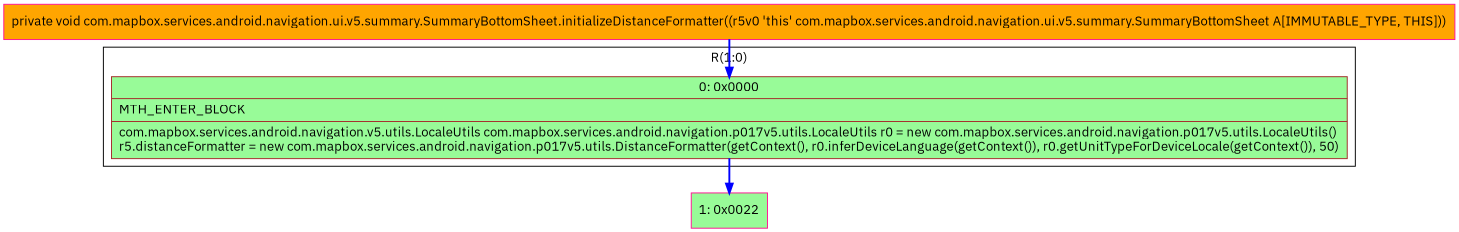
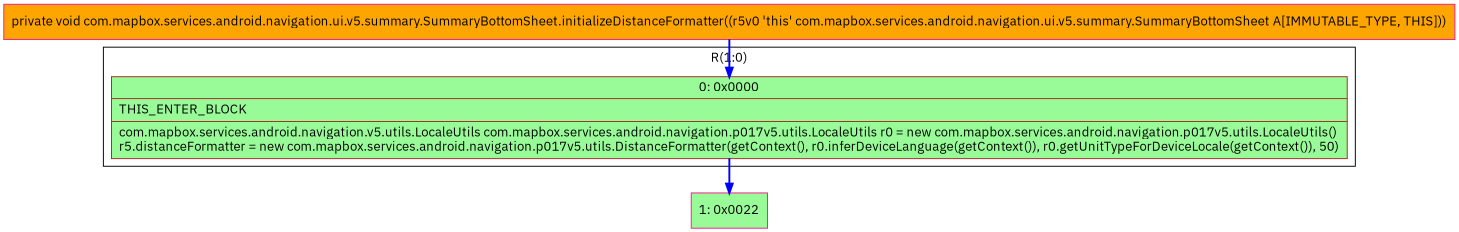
(182, 110) -> (183, 110)
